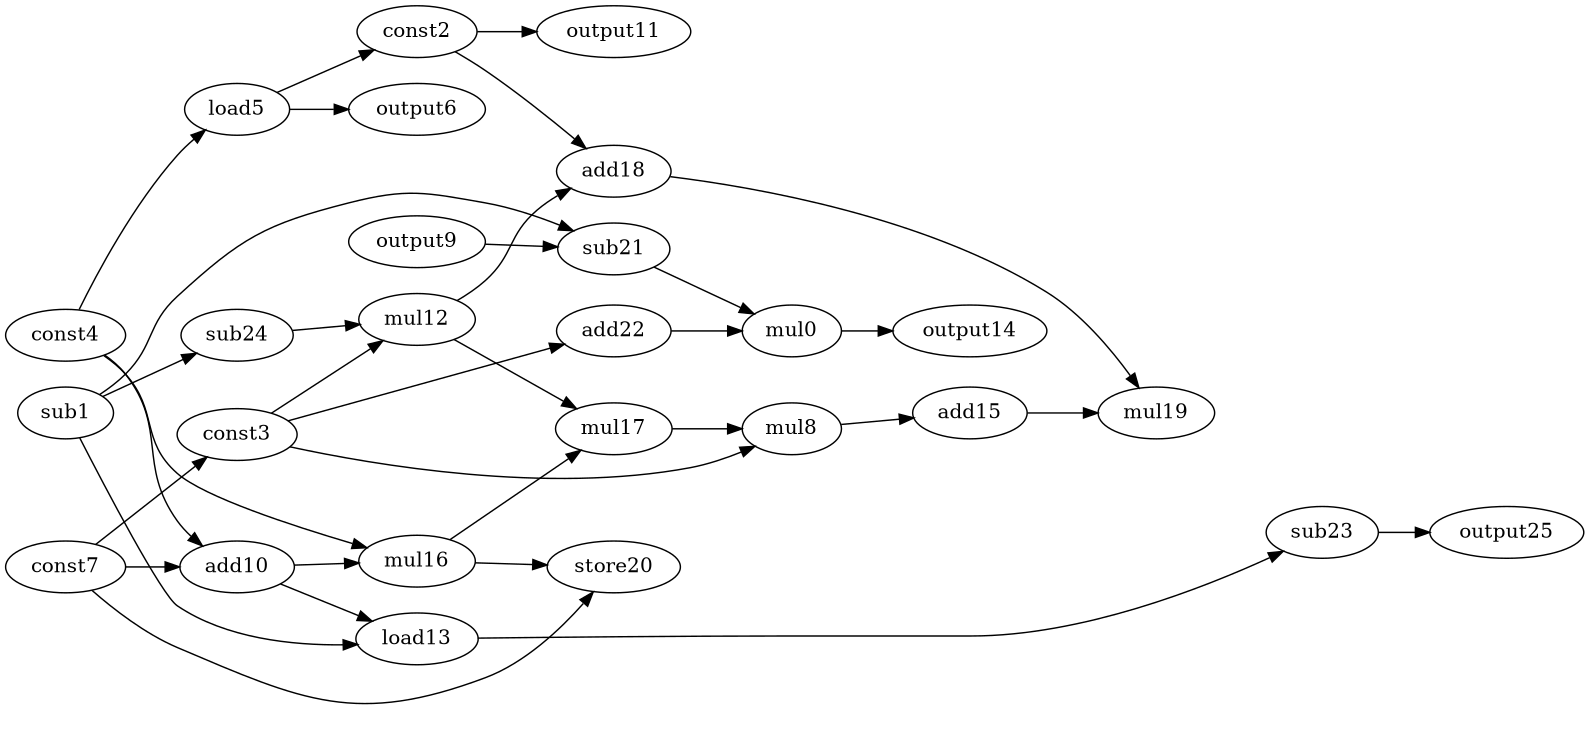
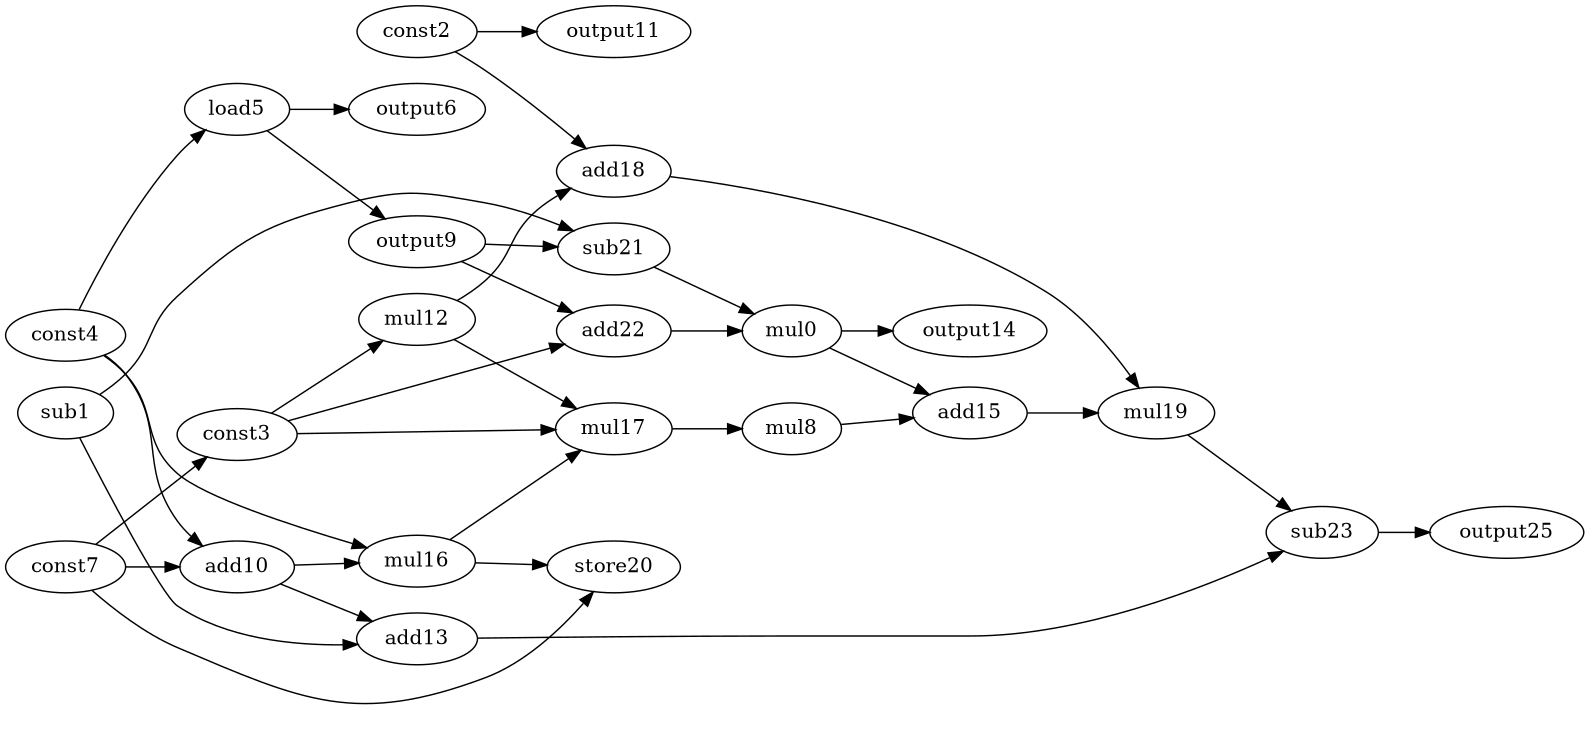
(319, 74) -> (320, 170)
none -> (511, 284)
(237, 335) -> none
none -> (873, 368)
none -> (1234, 468)
(516, 477) -> (419, 432)
(417, 639) -> (417, 639)
